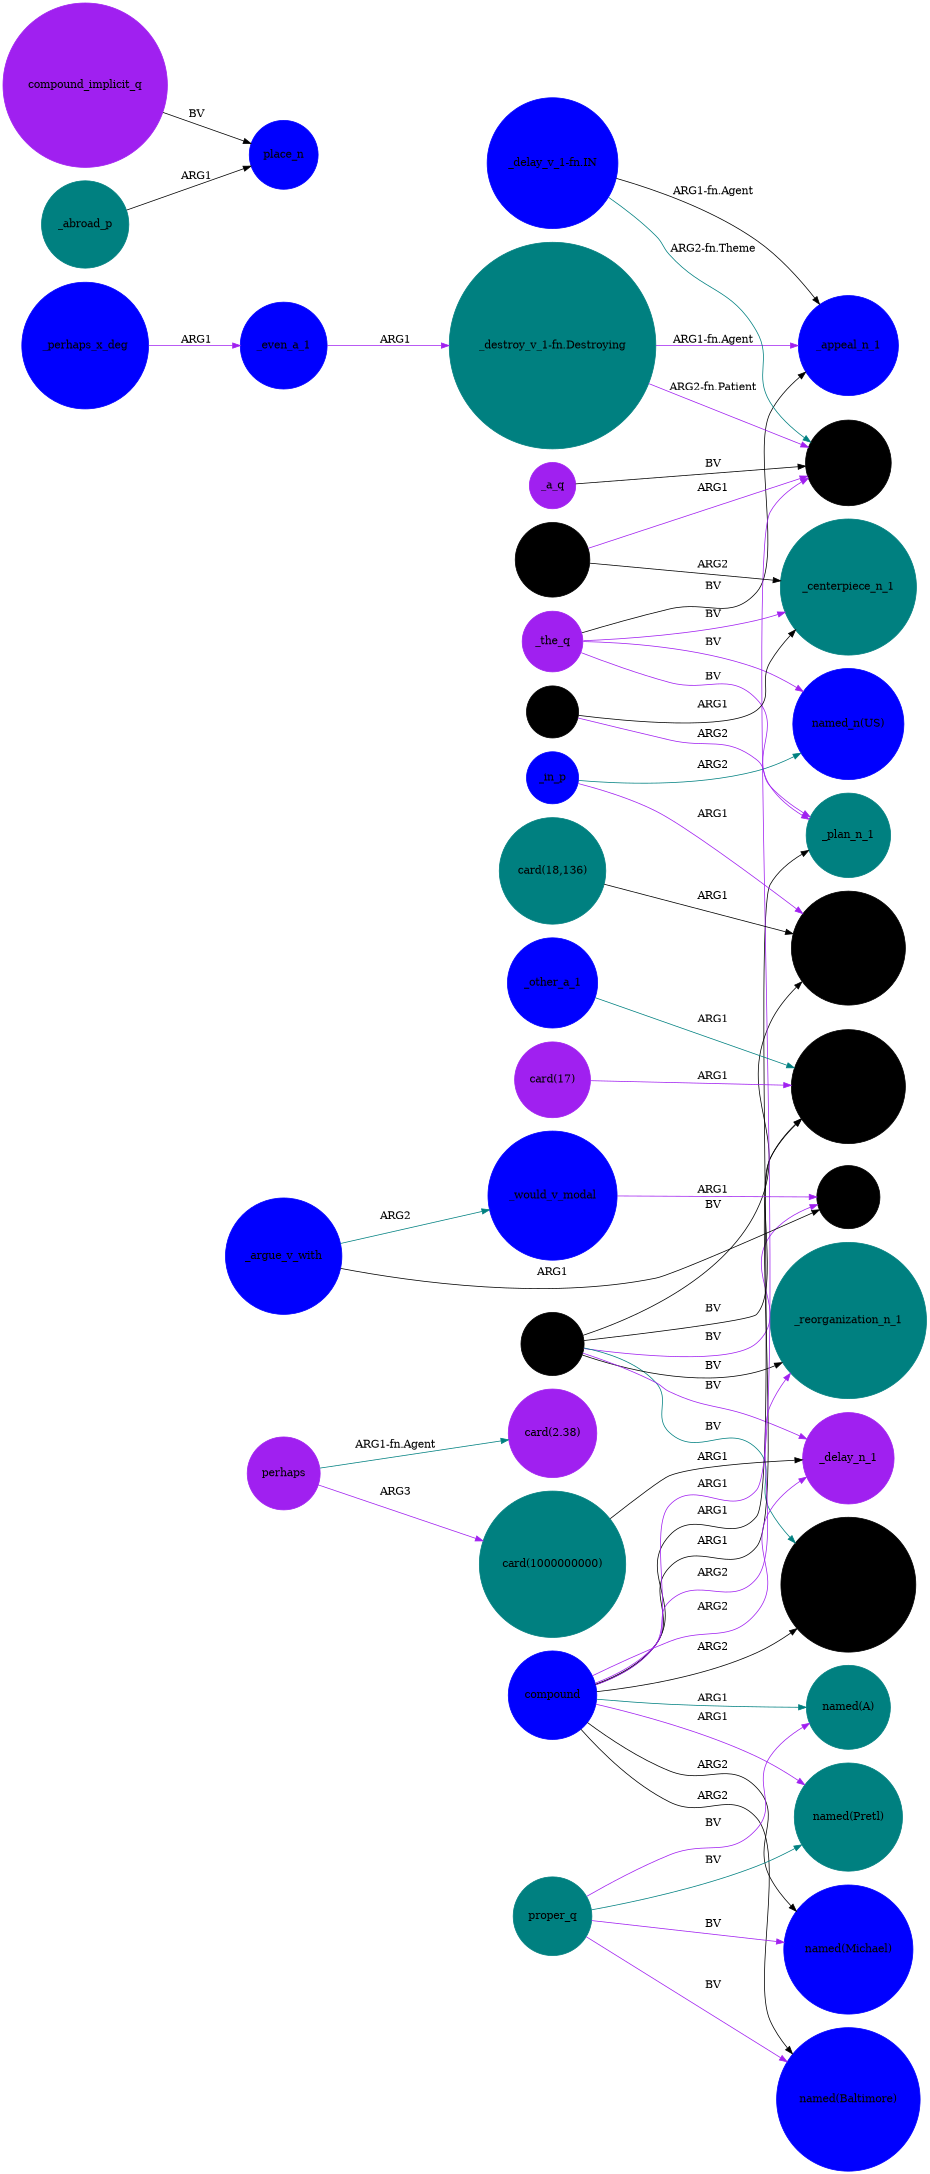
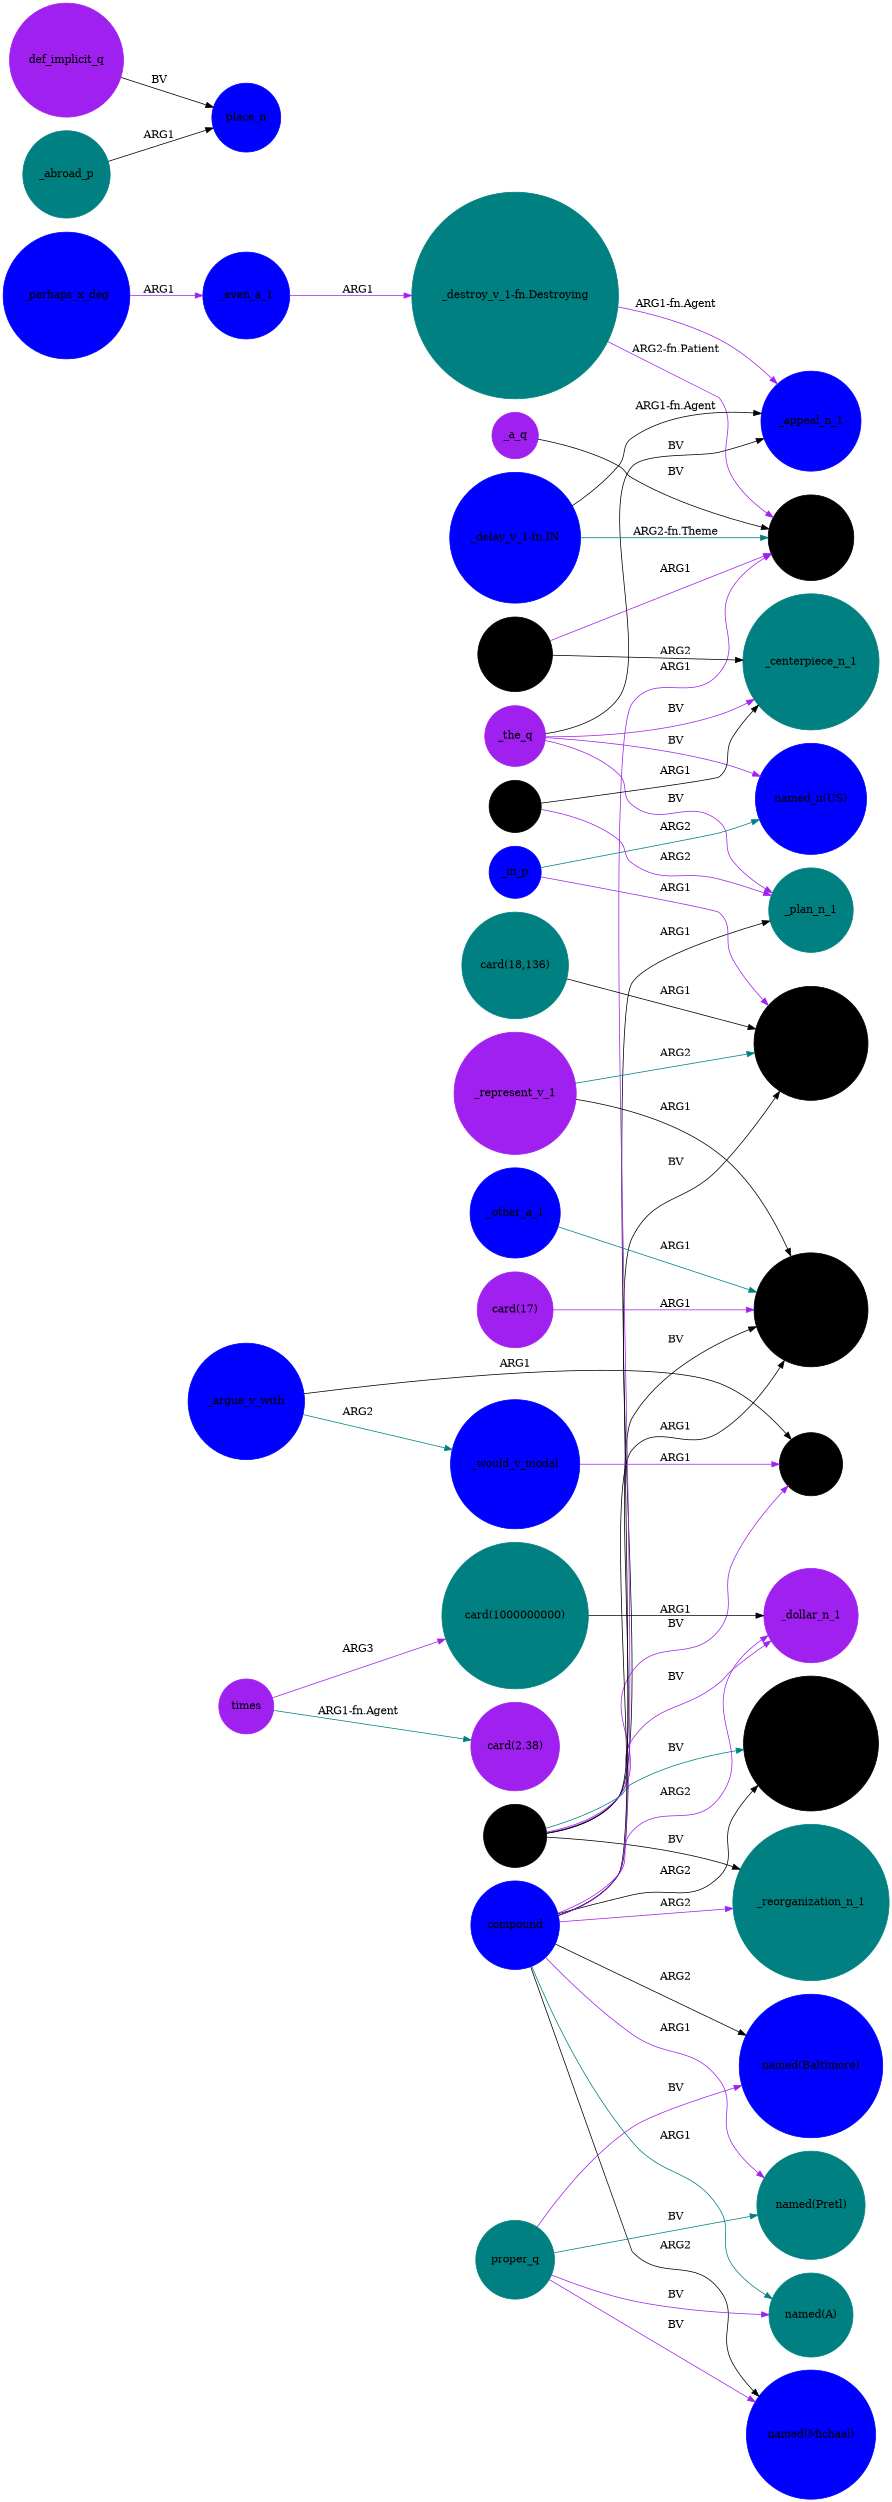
(85, 85) -> (66, 60)
none -> (515, 1093)
(848, 1458) -> (811, 1616)
(284, 1473) -> (246, 1706)
